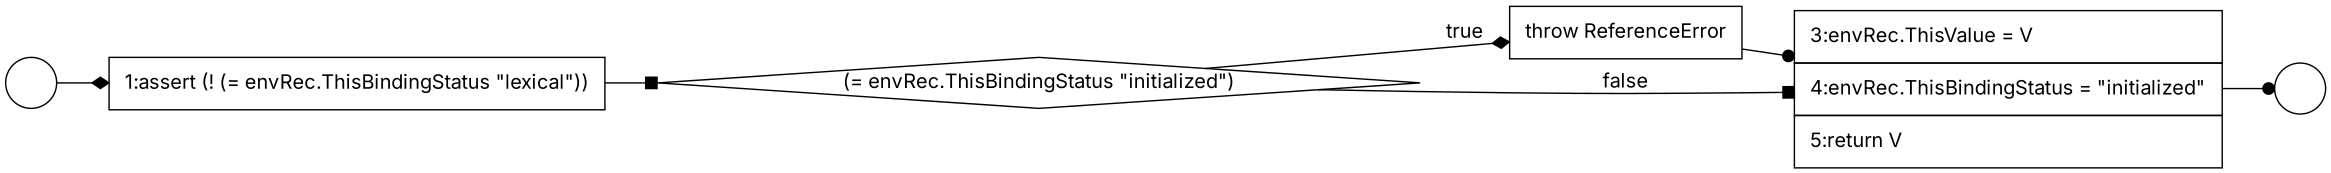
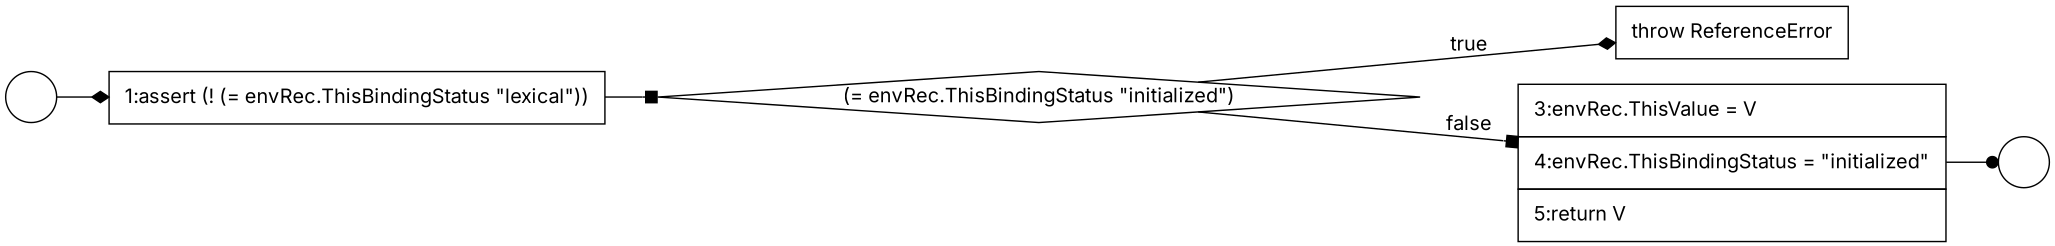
(1762, 52) -> none
